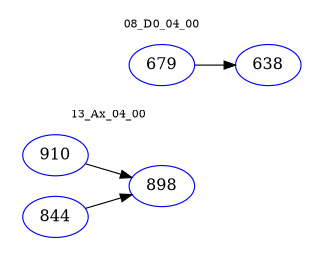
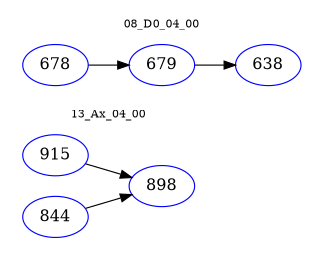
none -> (55, 65)
(55, 155) -> (55, 155)
